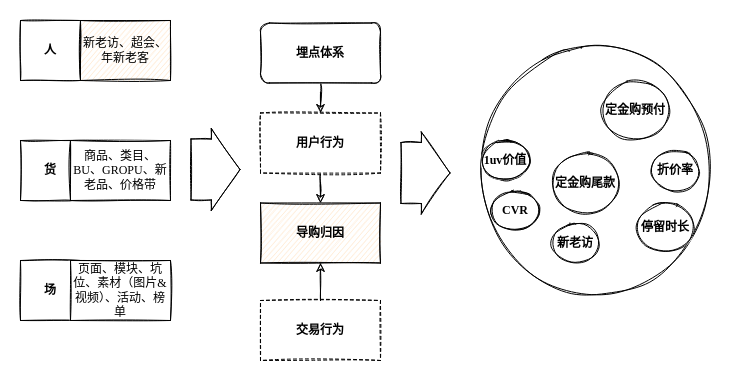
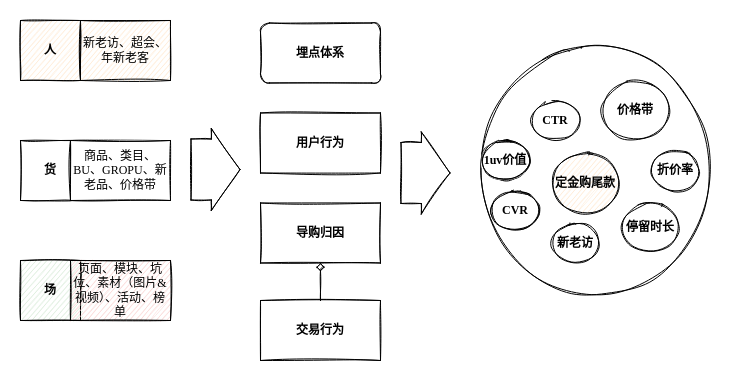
(51, 51) -> (51, 51)
(321, 101) -> none
(636, 111) -> (636, 111)
none -> (556, 121)
(321, 143) -> (321, 143)
(586, 183) -> (586, 183)
(321, 190) -> none
(666, 227) -> (651, 227)
(321, 233) -> (321, 233)
(321, 271) -> (321, 272)
(51, 291) -> (51, 291)
(121, 291) -> (121, 291)
(321, 331) -> (321, 331)
